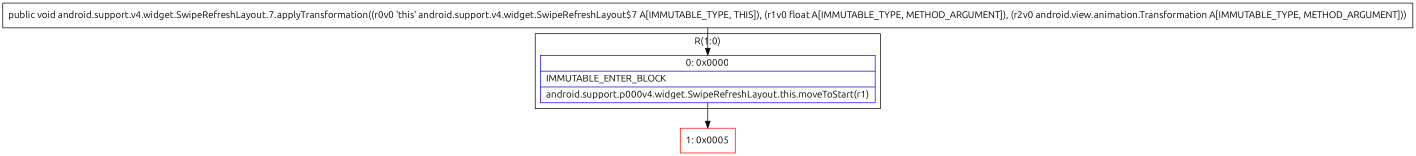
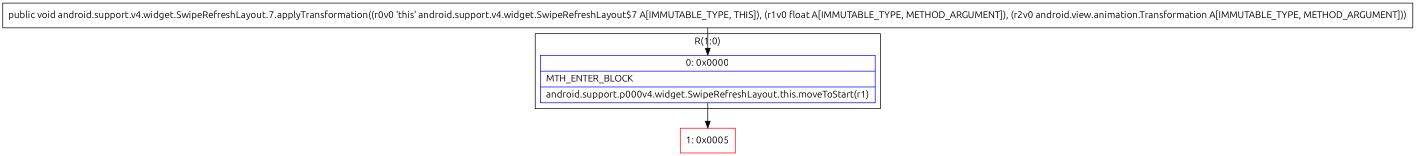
(606, 79) -> (590, 79)
